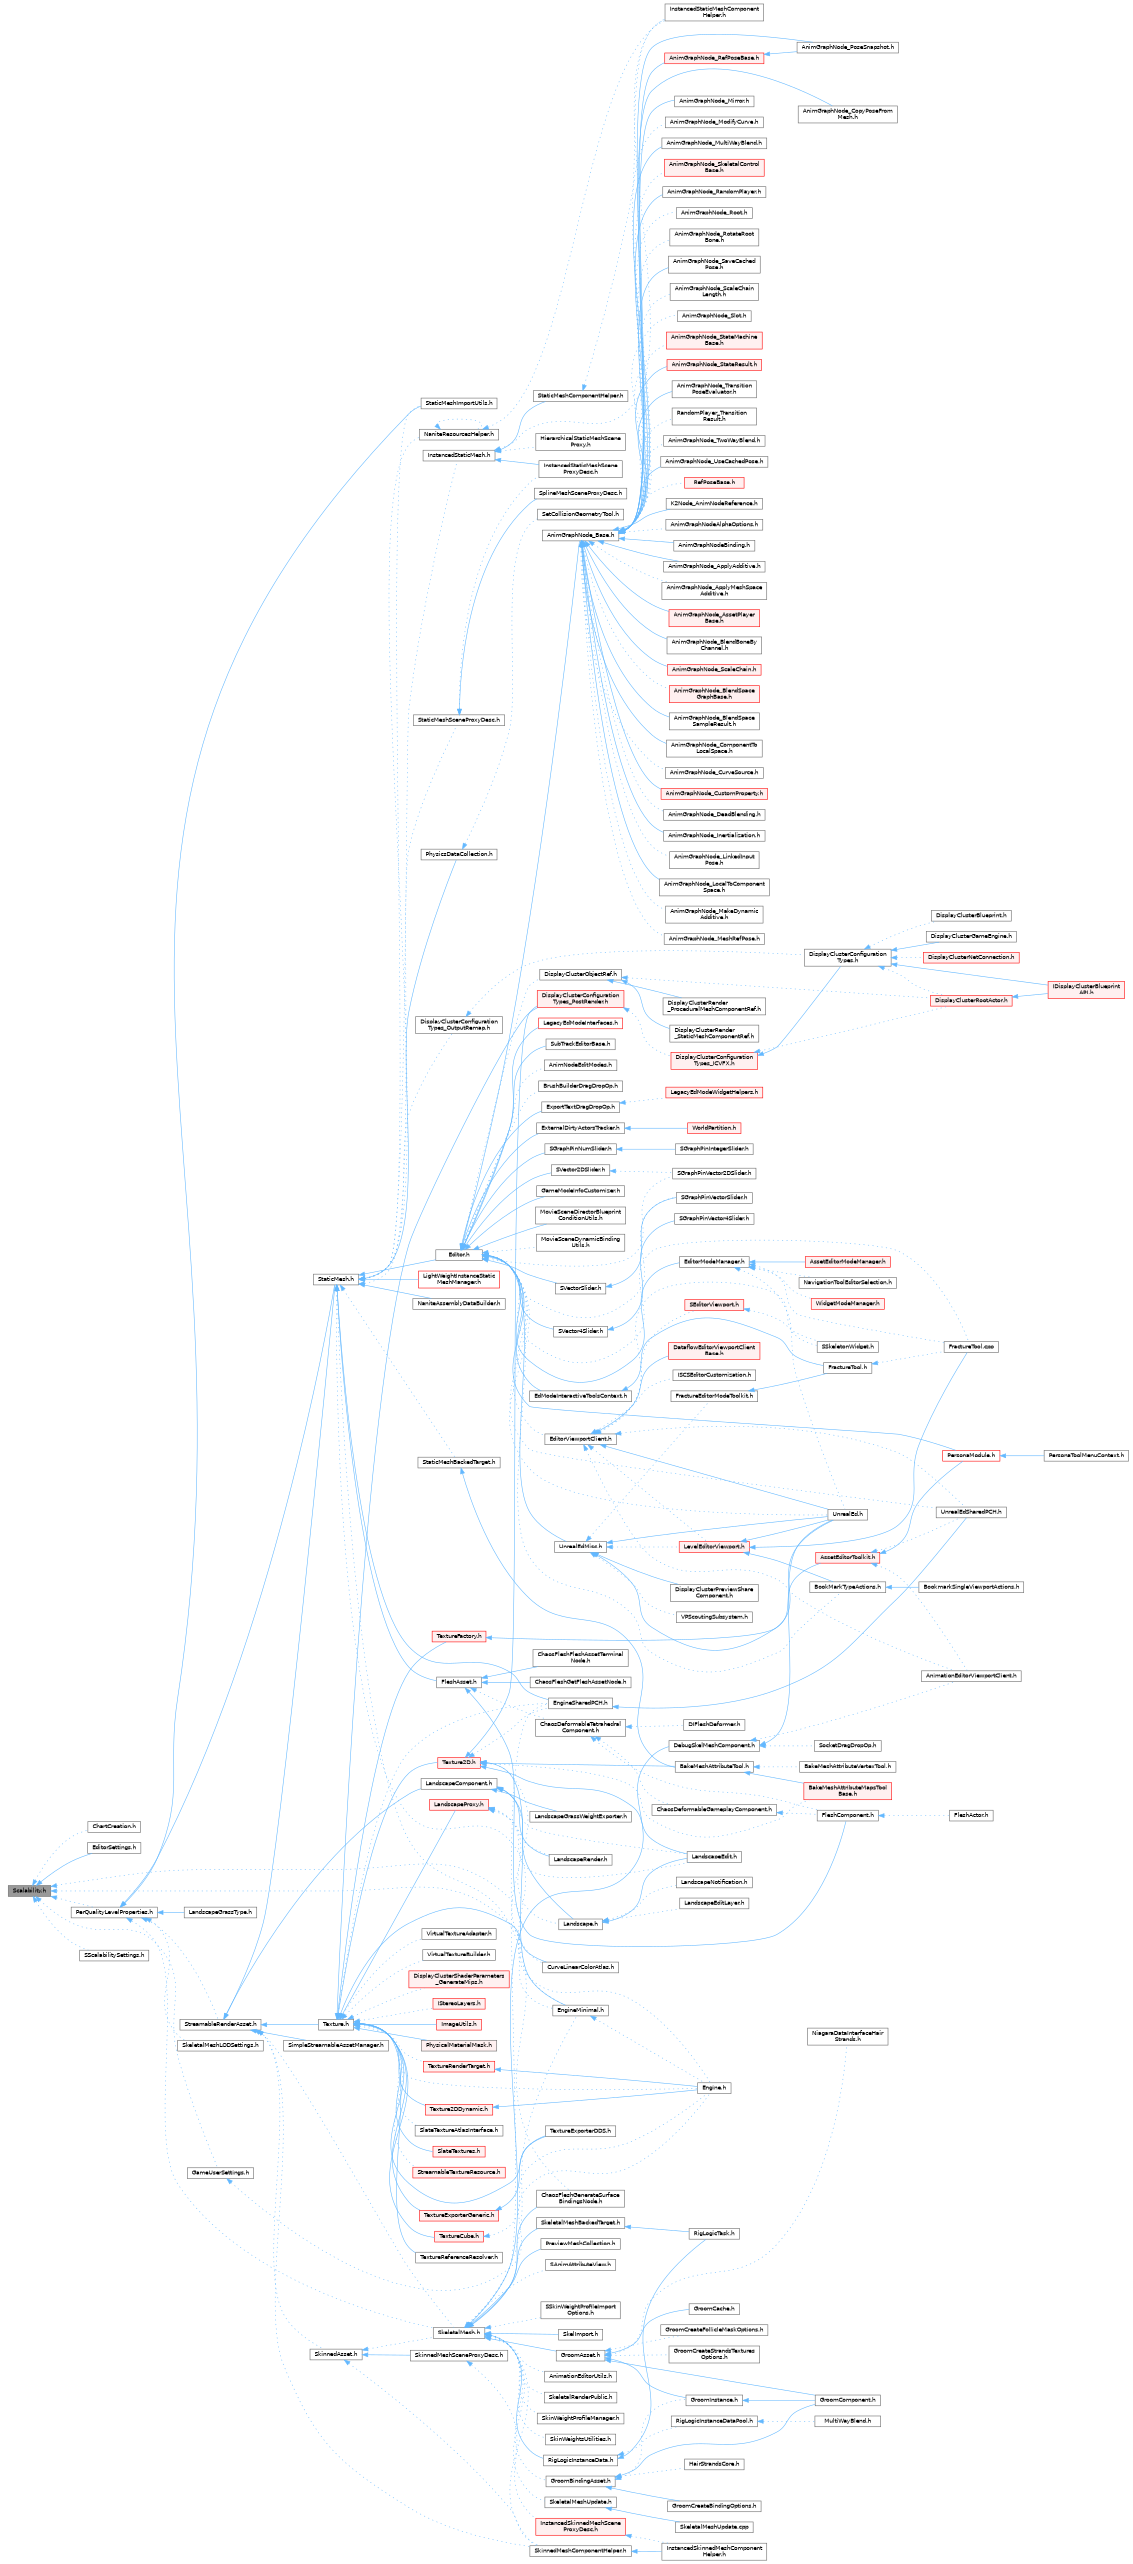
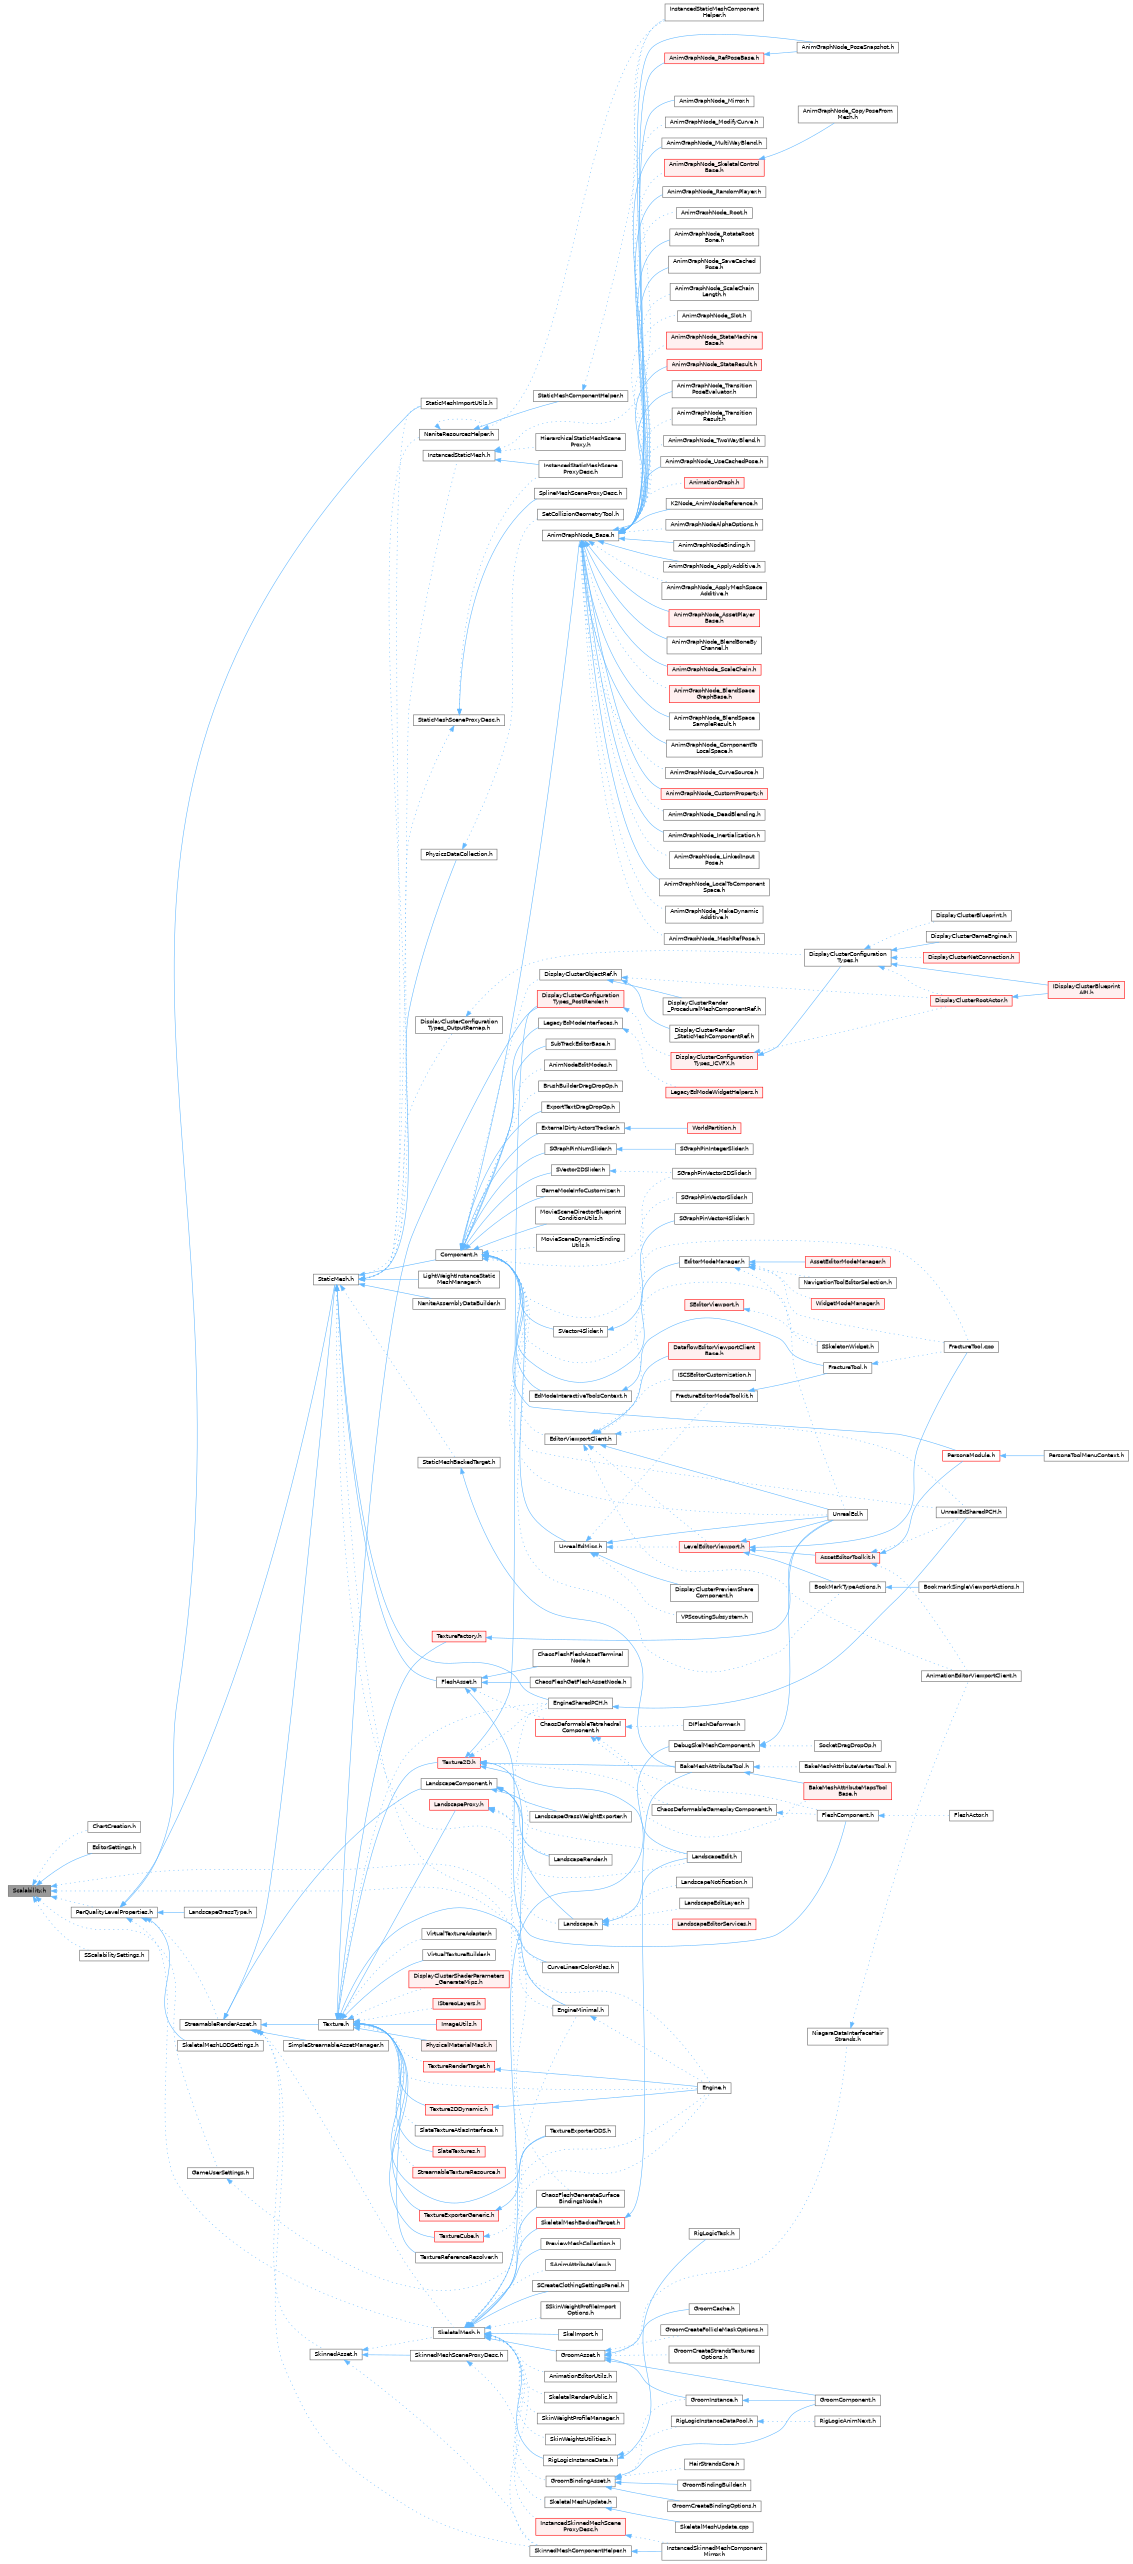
(647, 105) -> (801, 143)
(641, 382) -> (641, 382)
(714, 416) -> (714, 416)
(521, 424) -> (519, 413)
(714, 483) -> (714, 483)
(406, 1008) -> (406, 1009)
(581, 1023) -> (581, 1023)
(646, 1100) -> (645, 1065)
(459, 1255) -> (459, 1255)
(459, 1280) -> (459, 1280)
(581, 1289) -> none
(642, 1366) -> none
(709, 1650) -> (785, 1553)
(857, 1713) -> (904, 1850)
(581, 1728) -> (581, 1728)
none -> (714, 1924)
(169, 1971) -> (169, 1971)
(381, 1983) -> (381, 1983)
(581, 2223) -> (581, 2223)
(660, 2229) -> (643, 1983)
none -> (581, 2286)
(848, 2421) -> (848, 2421)
none -> (714, 2485)
(714, 2552) -> (714, 2552)
